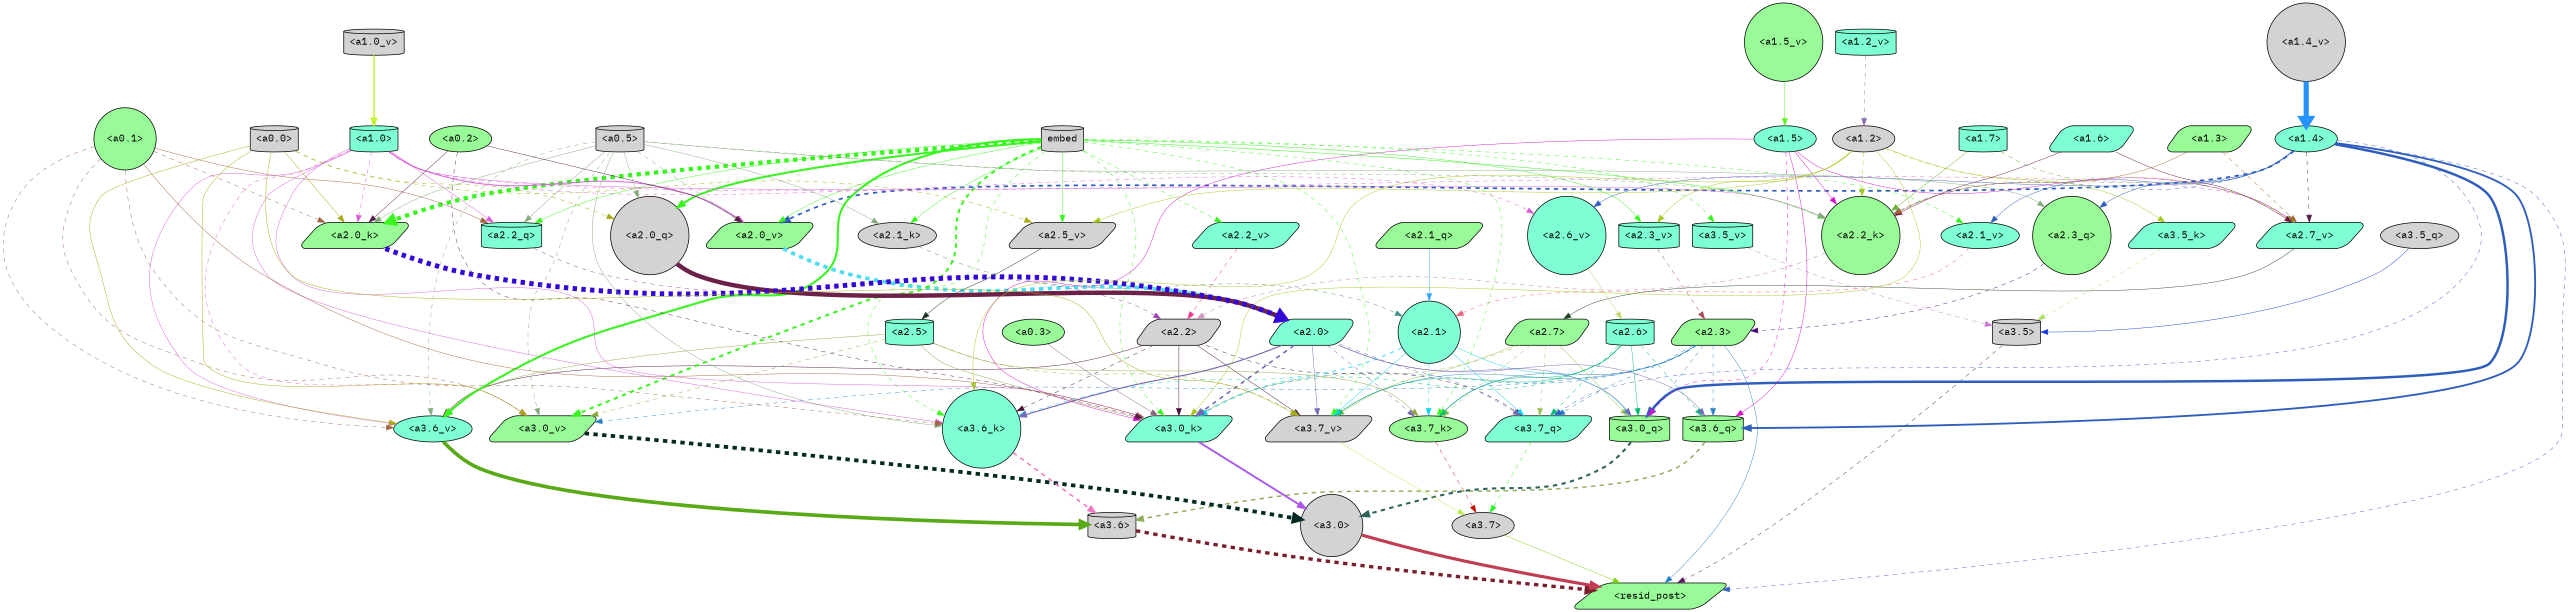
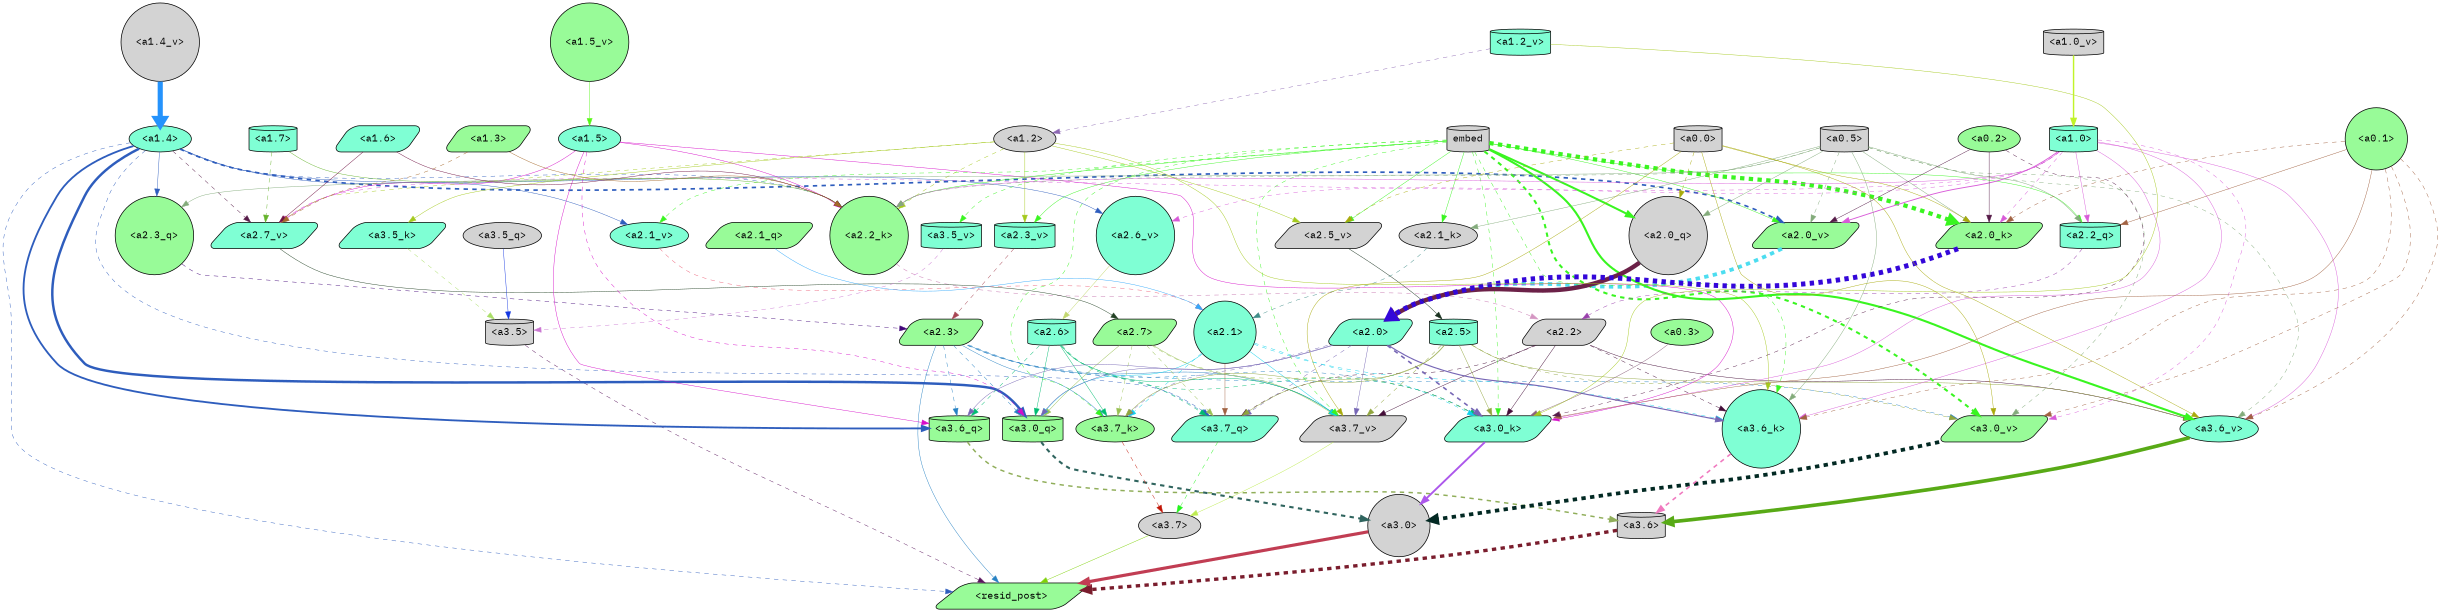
(1246, 236) -> none
(1520, 290) -> (2154, 231)
none -> (1347, 379)
(1499, 393) -> (1225, 393)
